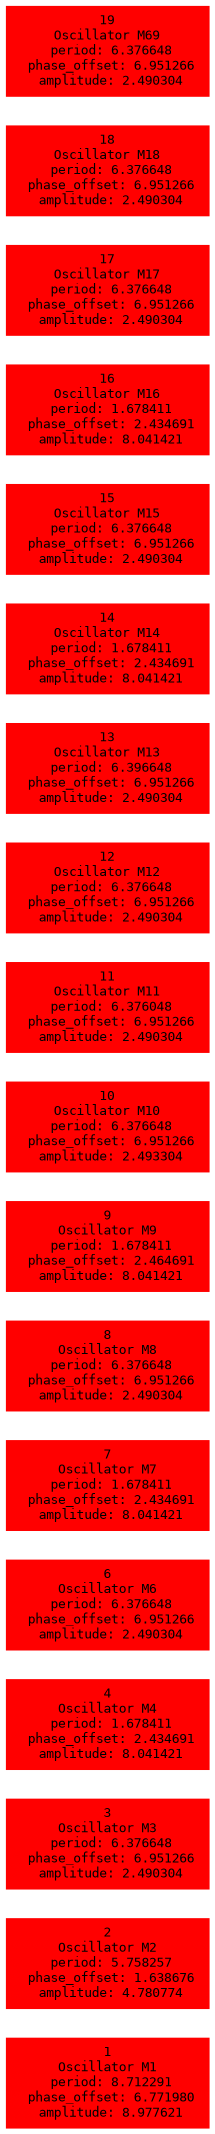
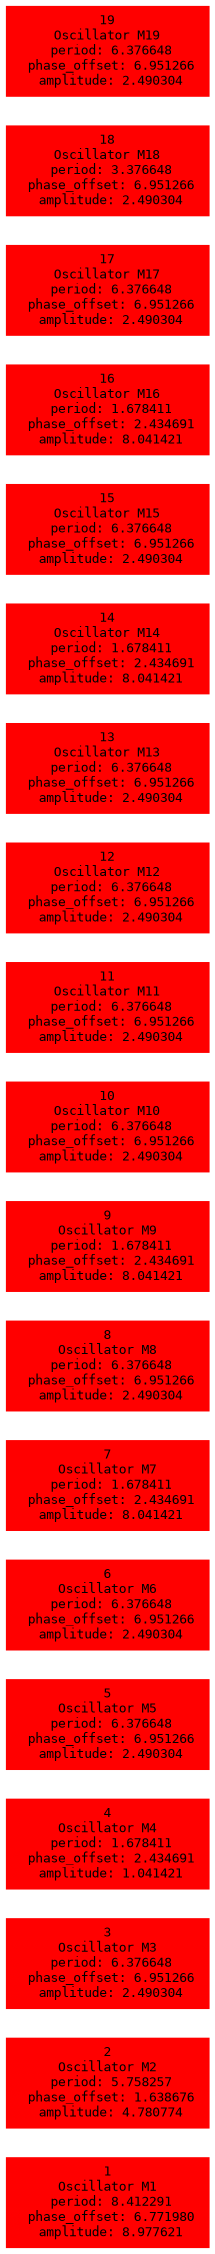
(108, 35) -> (108, 35)
(108, 170) -> (108, 170)
(108, 768) -> (108, 768)
(108, 1007) -> (108, 1007)
(108, 1156) -> (108, 1156)
(108, 1261) -> (108, 1261)
none -> (108, 1725)
(108, 1754) -> (108, 1874)
(108, 2082) -> (108, 2202)
